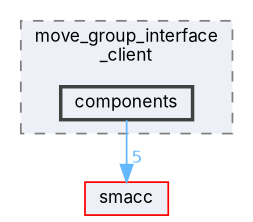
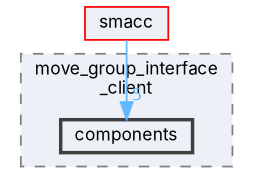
(127, 145) -> (127, 71)
